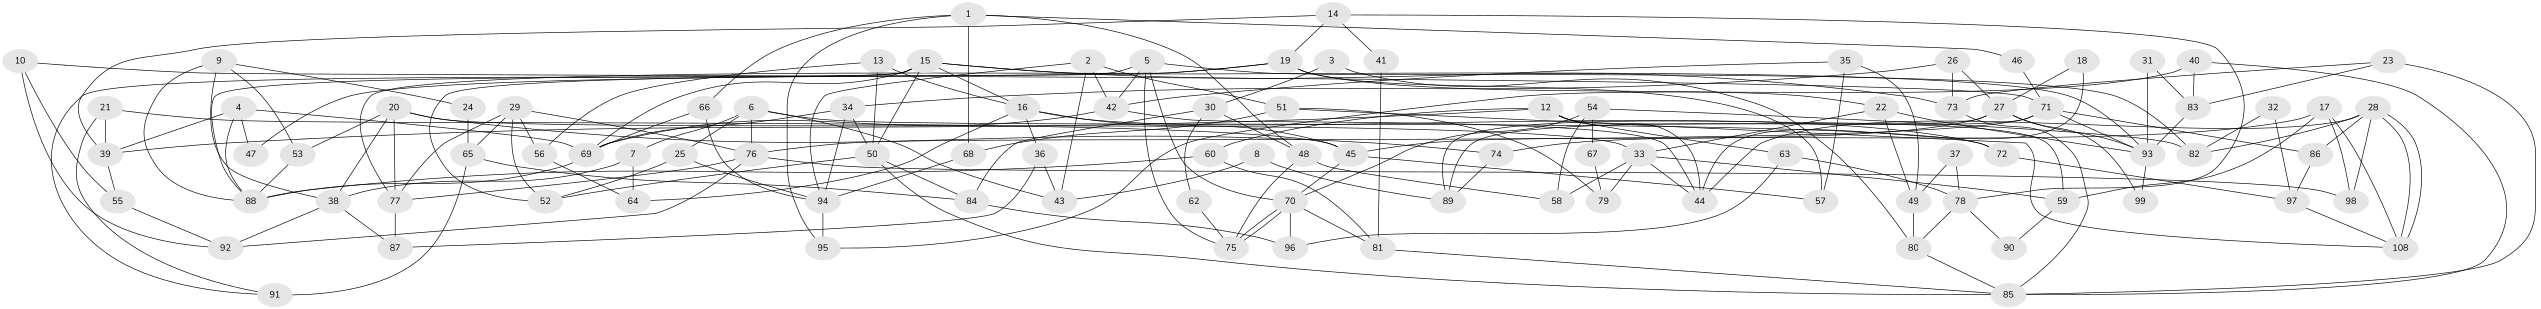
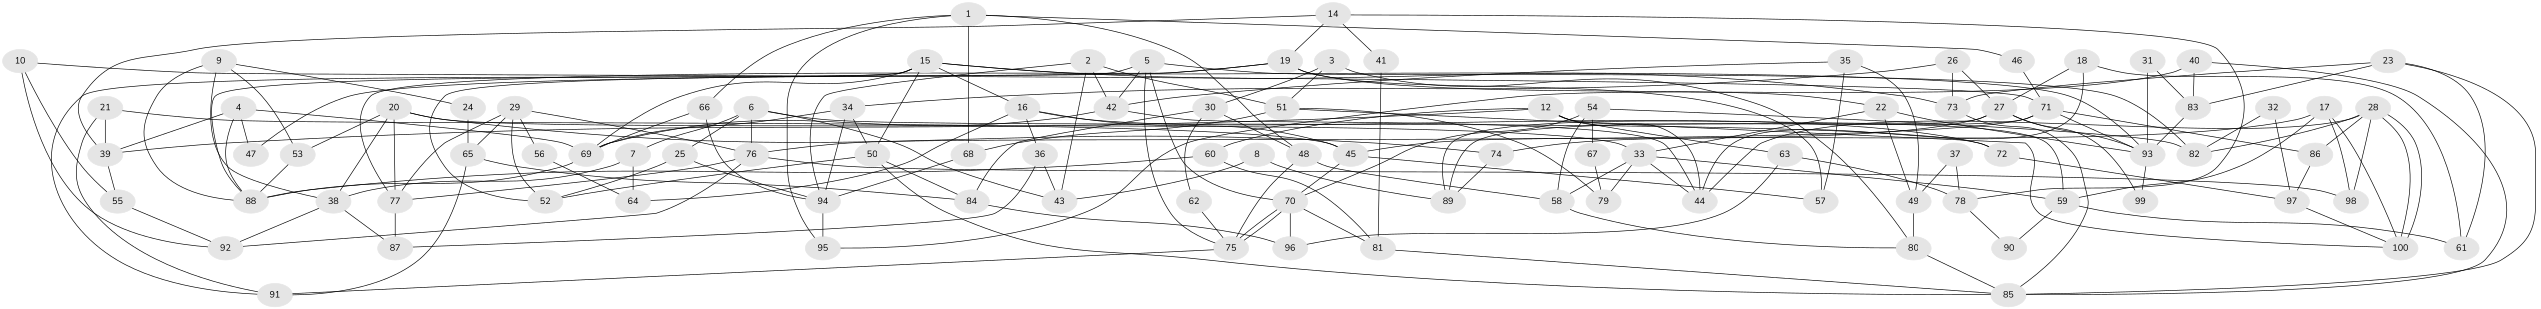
(878, 61) -> none
none -> (1307, 85)
(1937, 225) -> (1732, 240)
(2400, 248) -> (2400, 248)
none -> (2462, 248)
none -> (753, 272)
